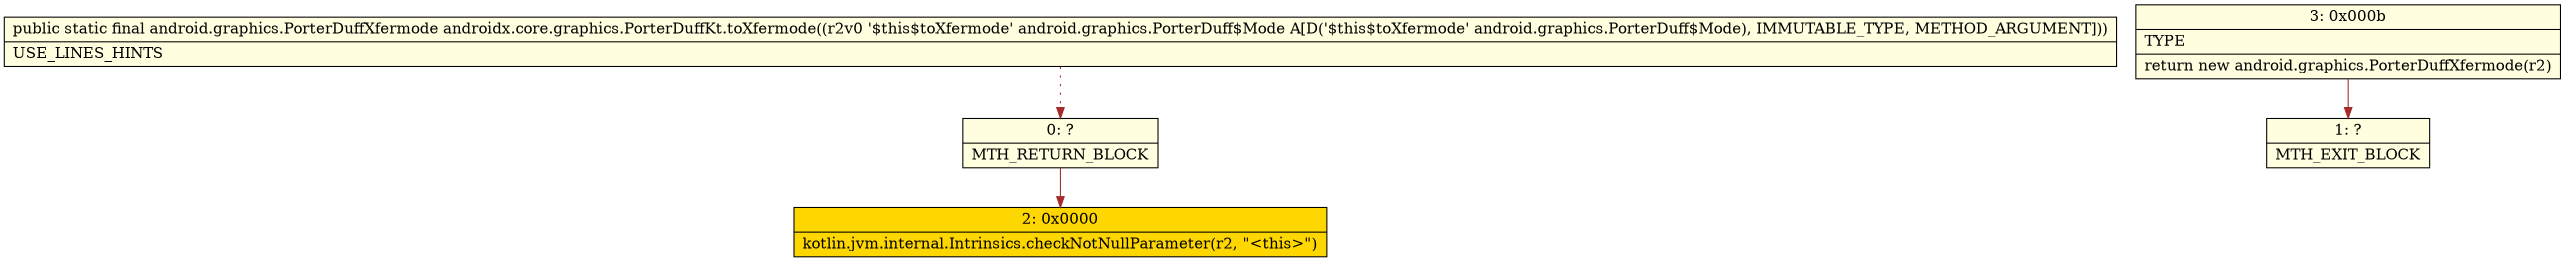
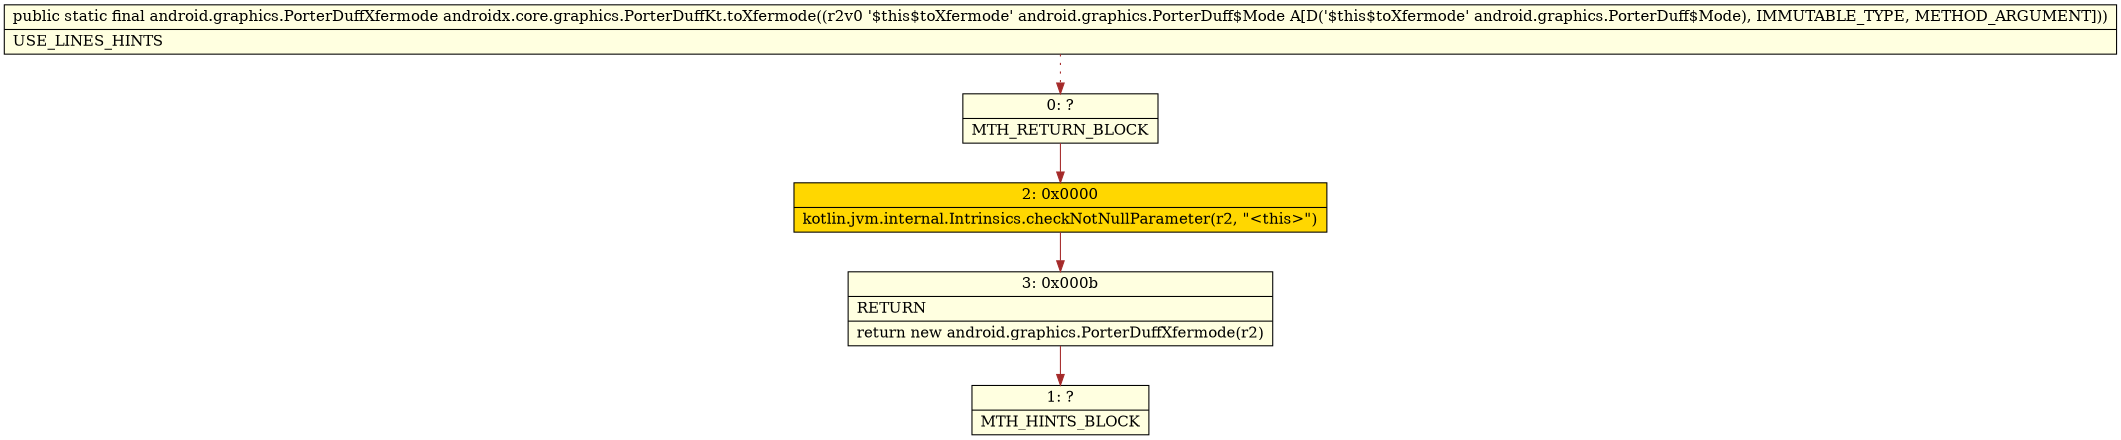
(2165, 41) -> (892, 308)
(2348, 155) -> (1060, 422)
none -> (1060, 247)
